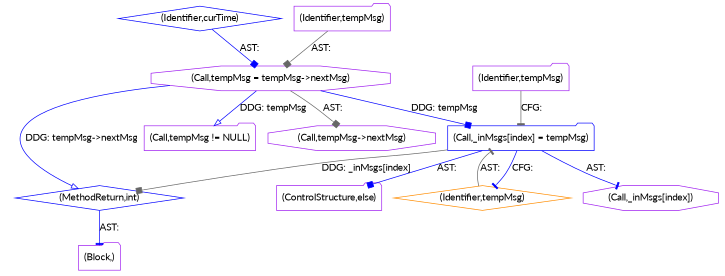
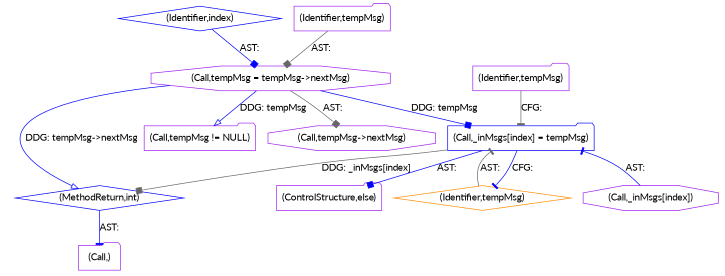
(200, 19) -> (200, 19)
(578, 169) -> (615, 165)
(99, 258) -> (99, 258)
